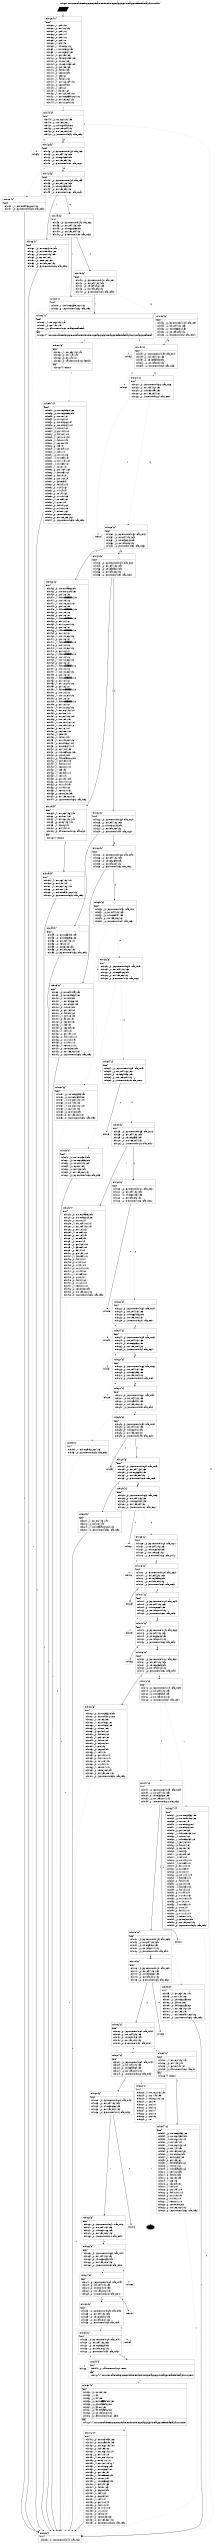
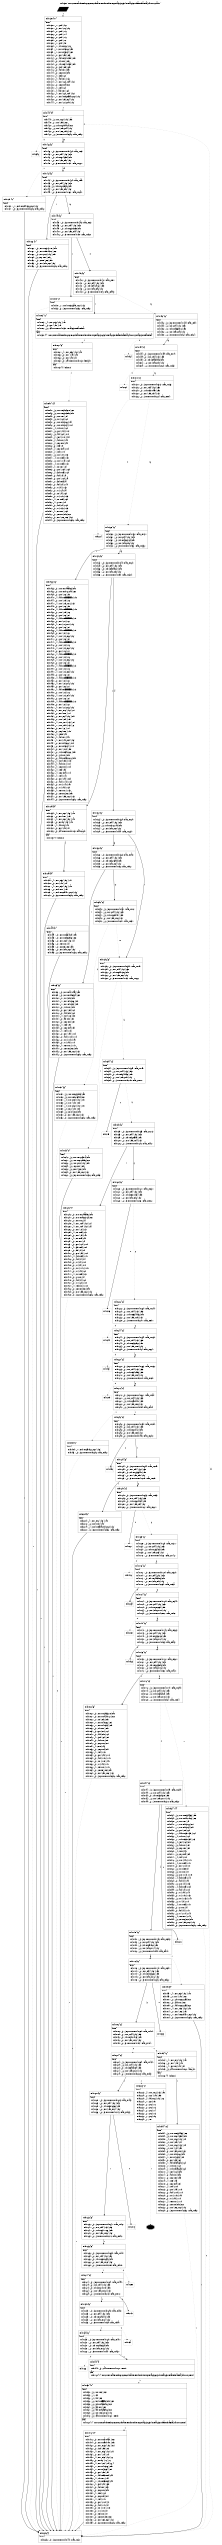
(86, 879) -> (143, 895)
none -> (40, 1660)
